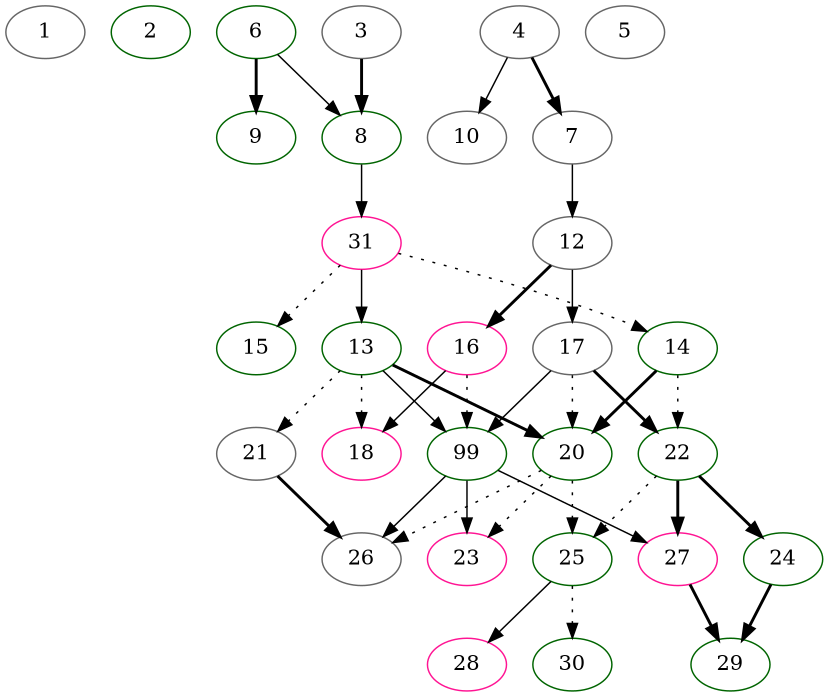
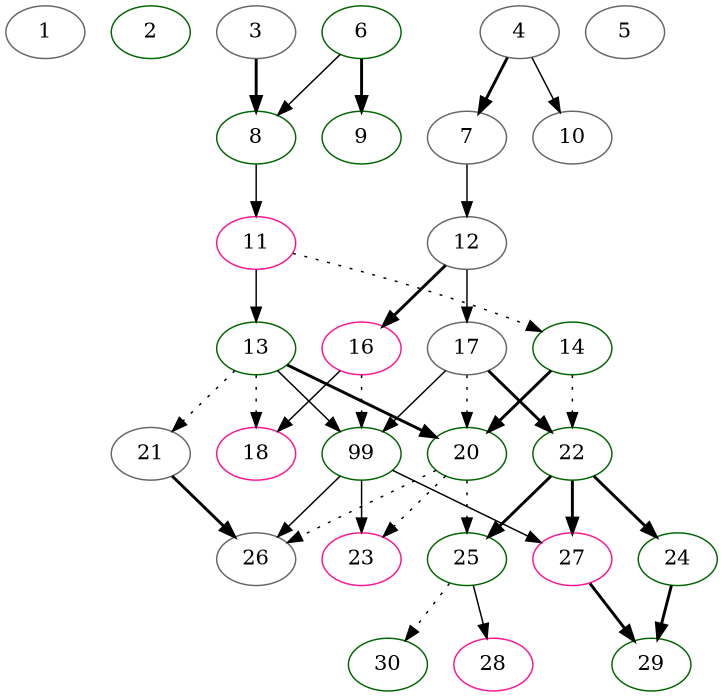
(362, 243) -> (256, 243)
(256, 348) -> none
(630, 501) -> (525, 501)
